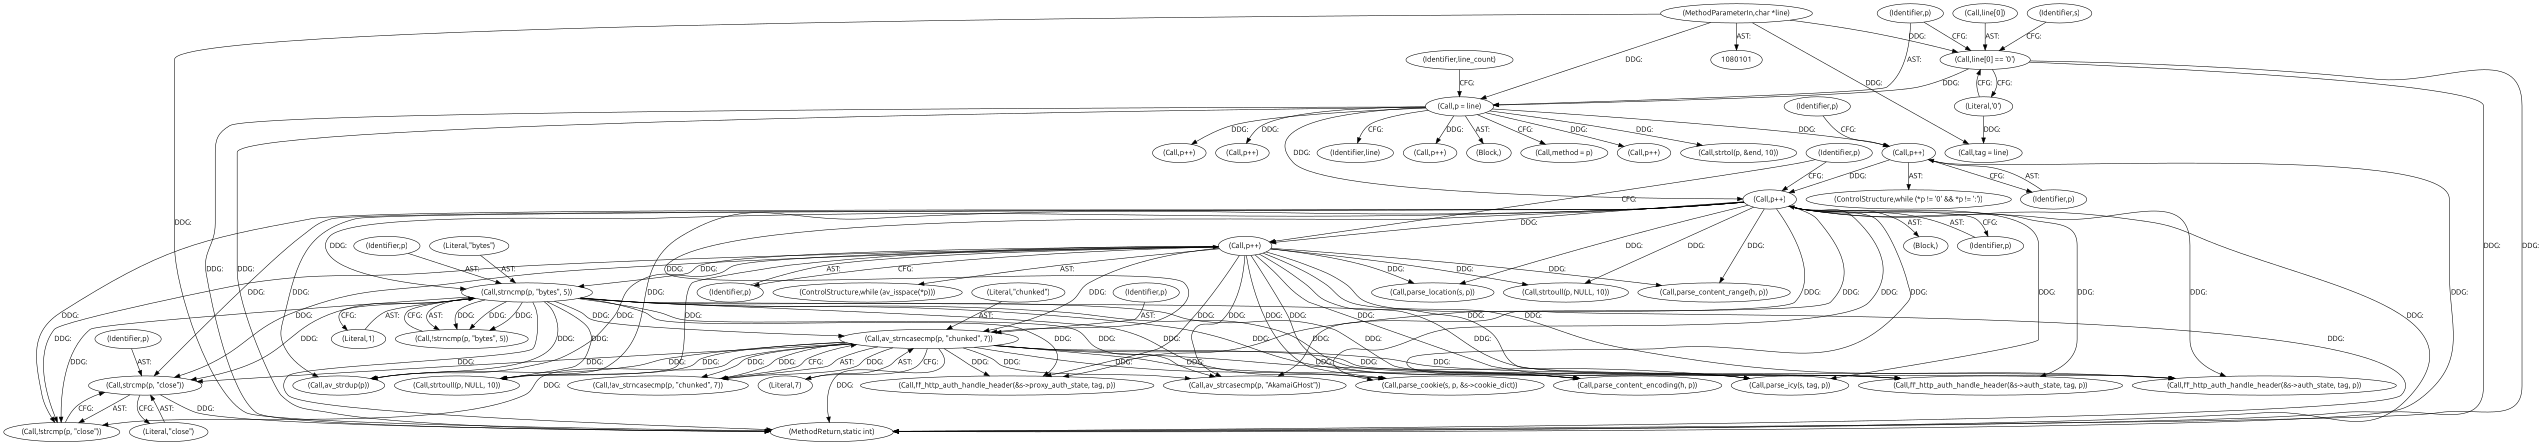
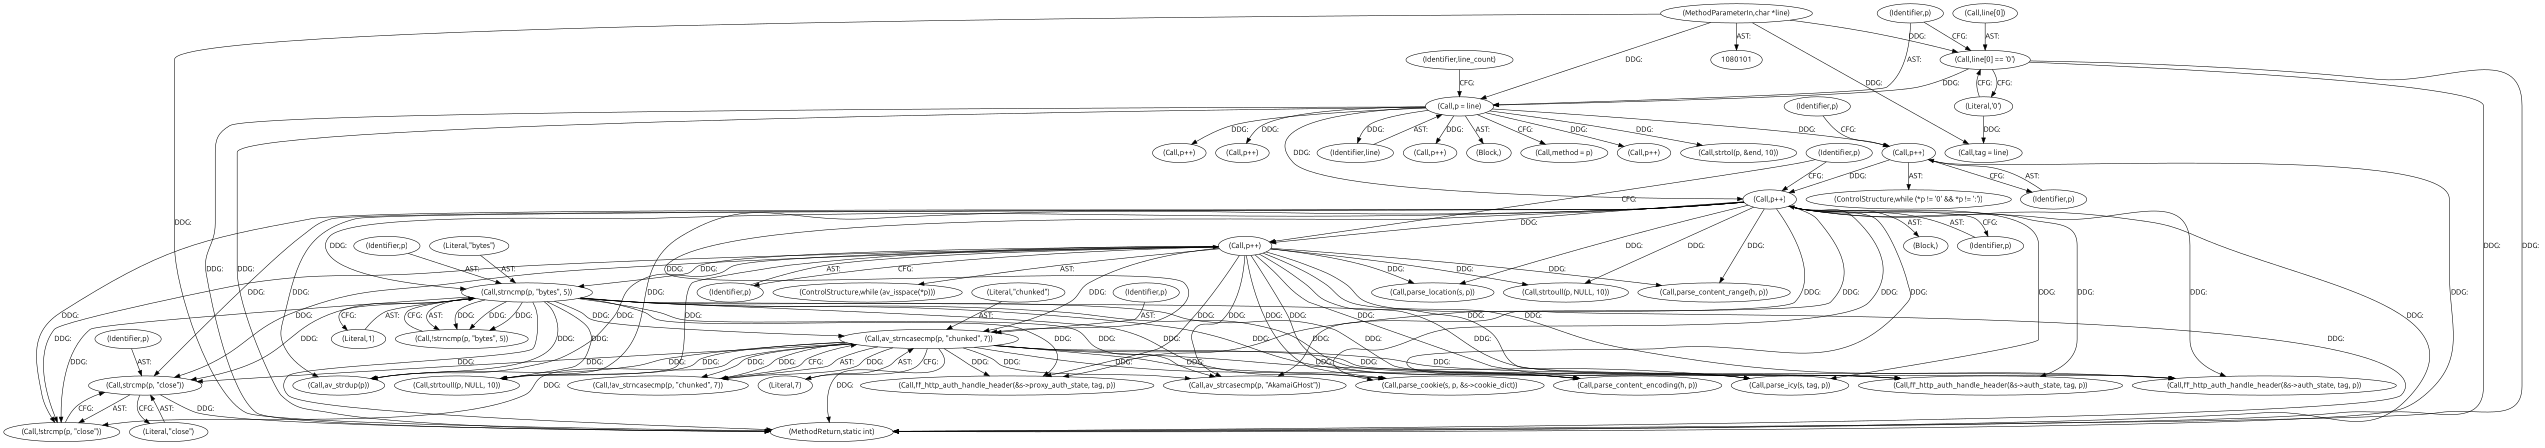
(2059, 13) -> none
(1377, 130) -> (1377, 130)
none -> (1405, 131)
